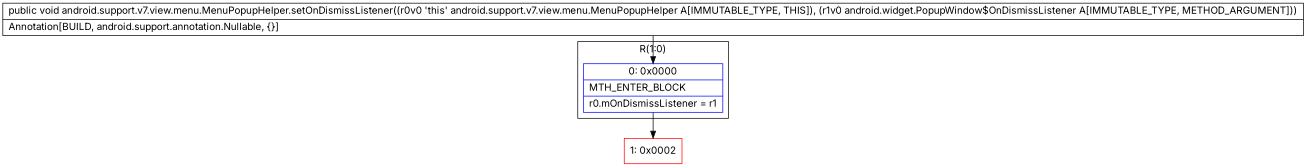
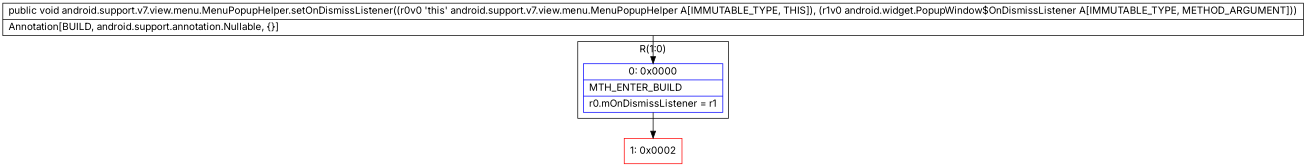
(638, 88) -> (636, 88)
